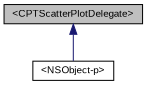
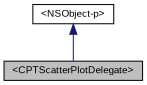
(73, 48) -> (73, 48)
